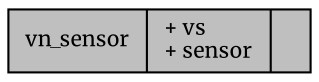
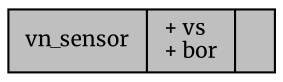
(209, 51) -> (191, 51)
